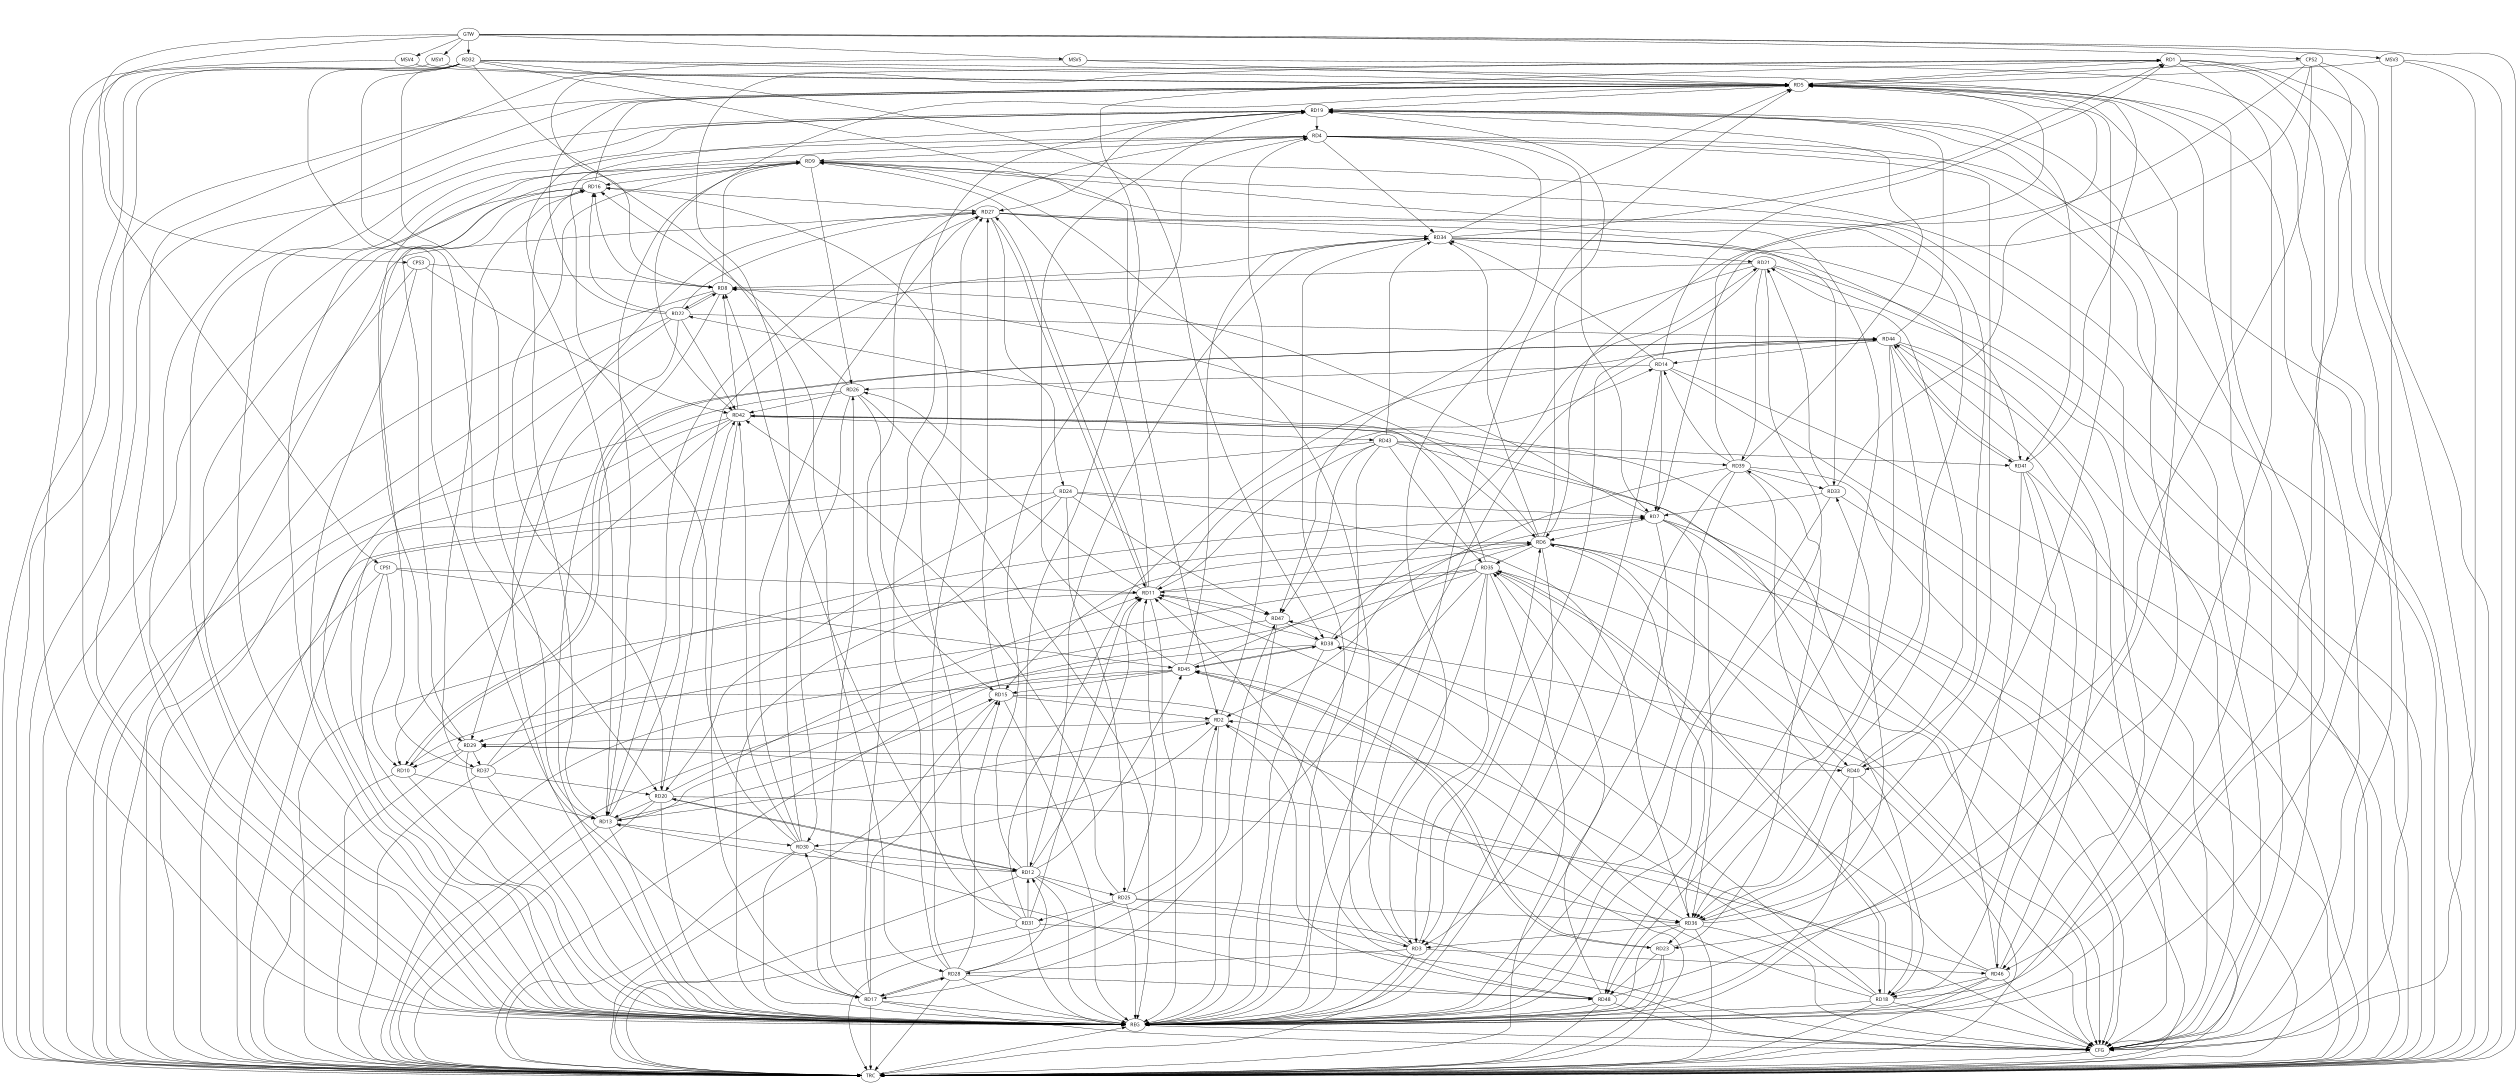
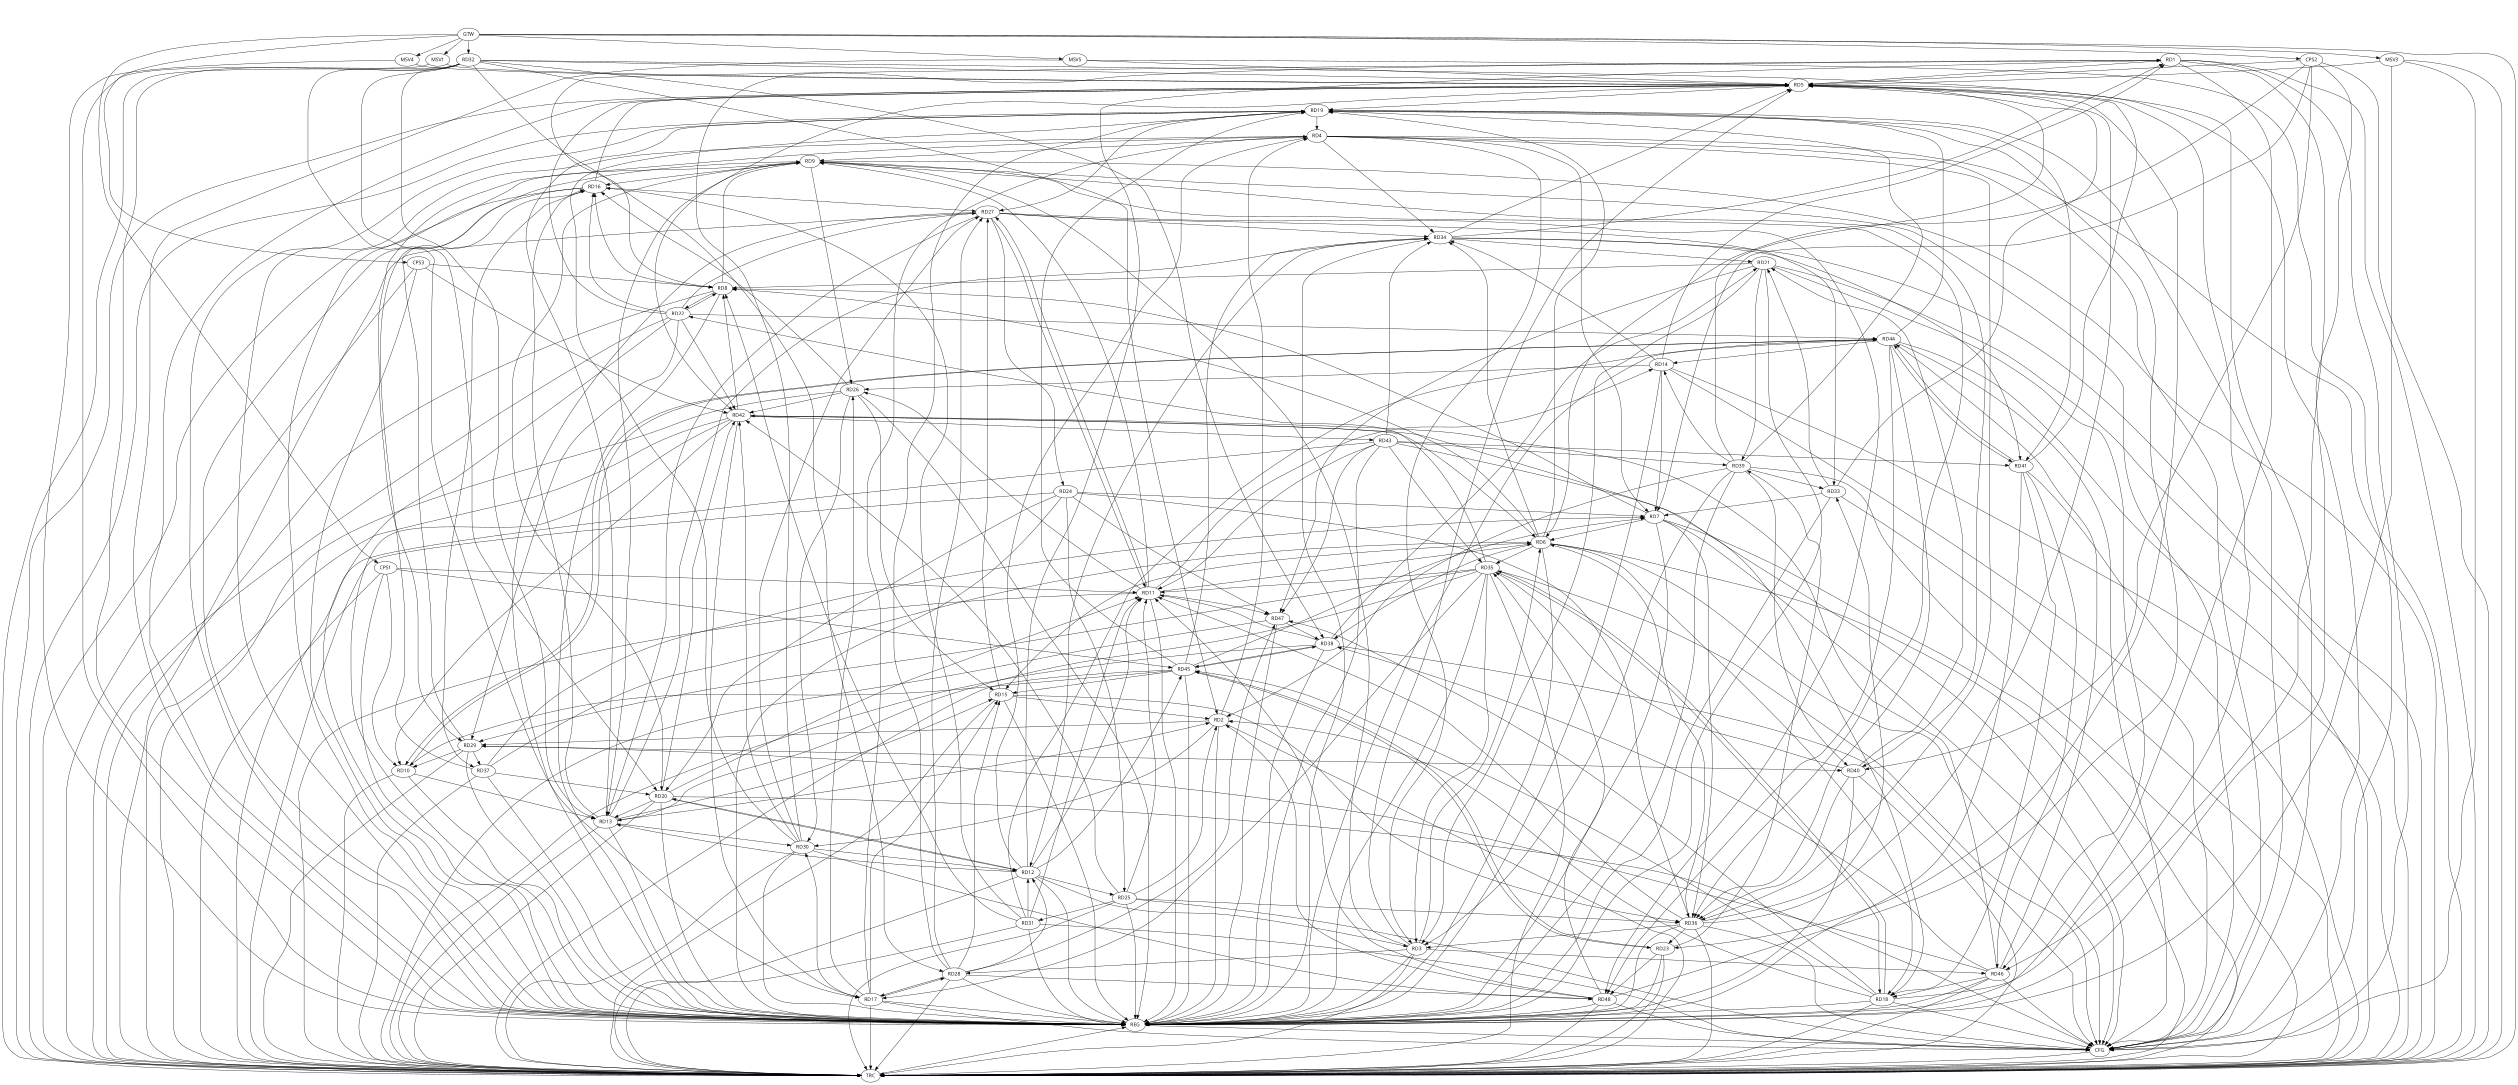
none -> (1189, 860)
